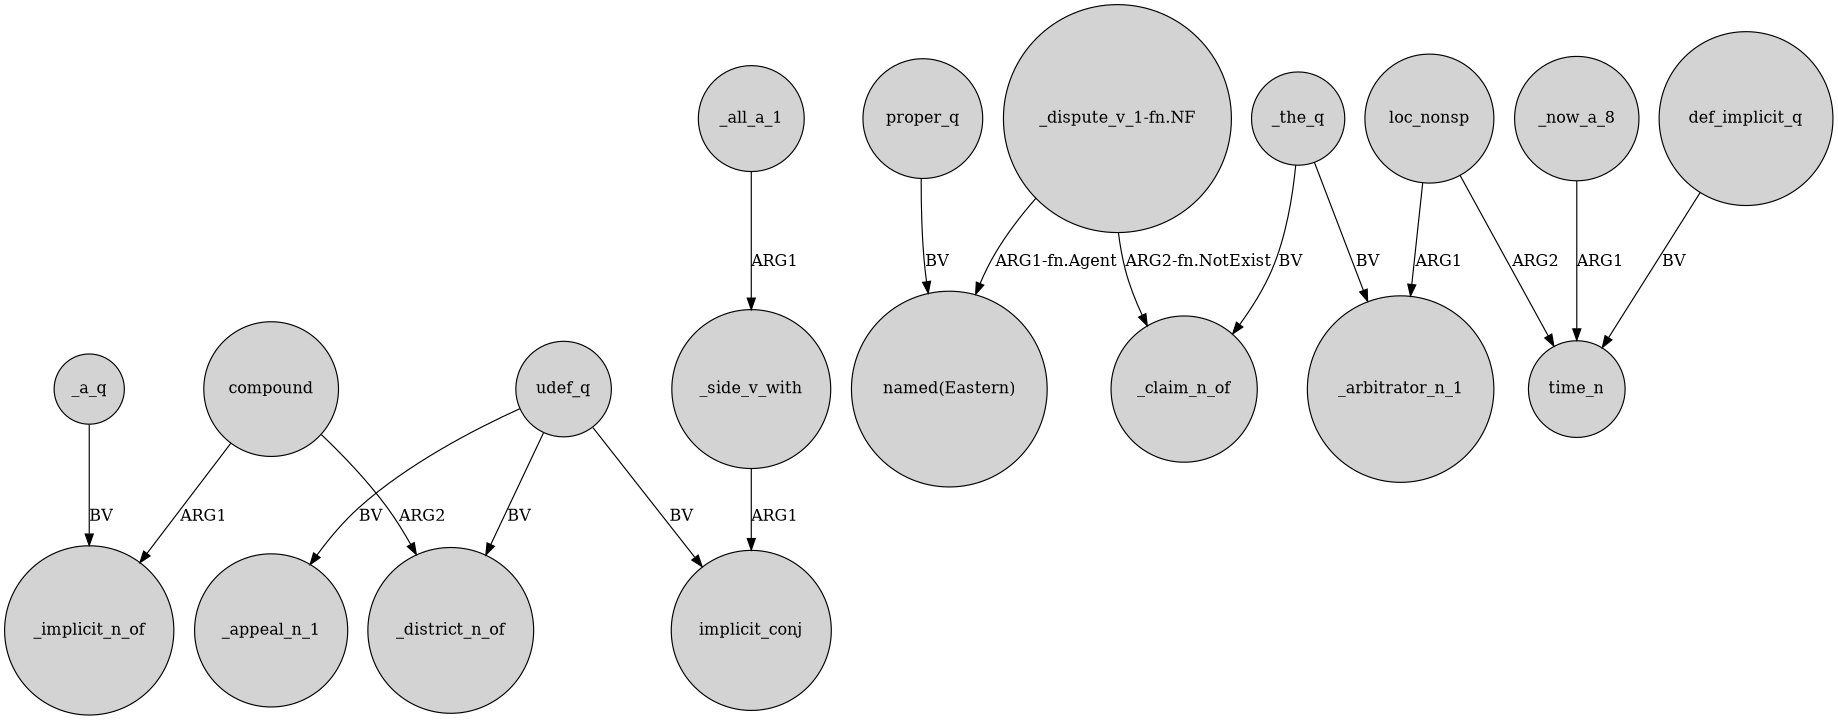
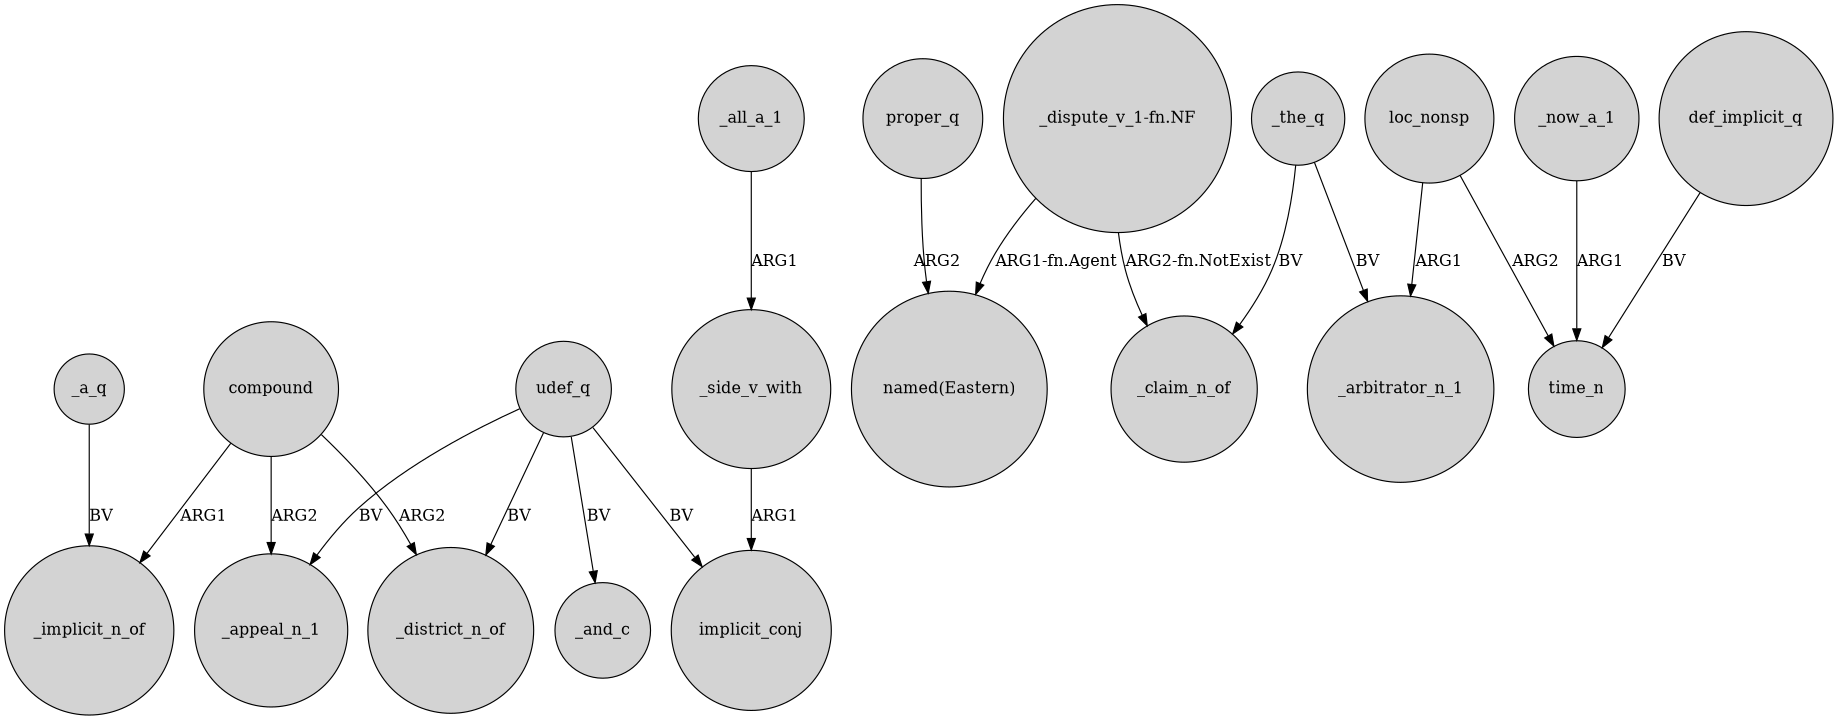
(1577, 119) -> (1577, 119)
(937, 262) -> (937, 262)
none -> (271, 499)
none -> (603, 630)
